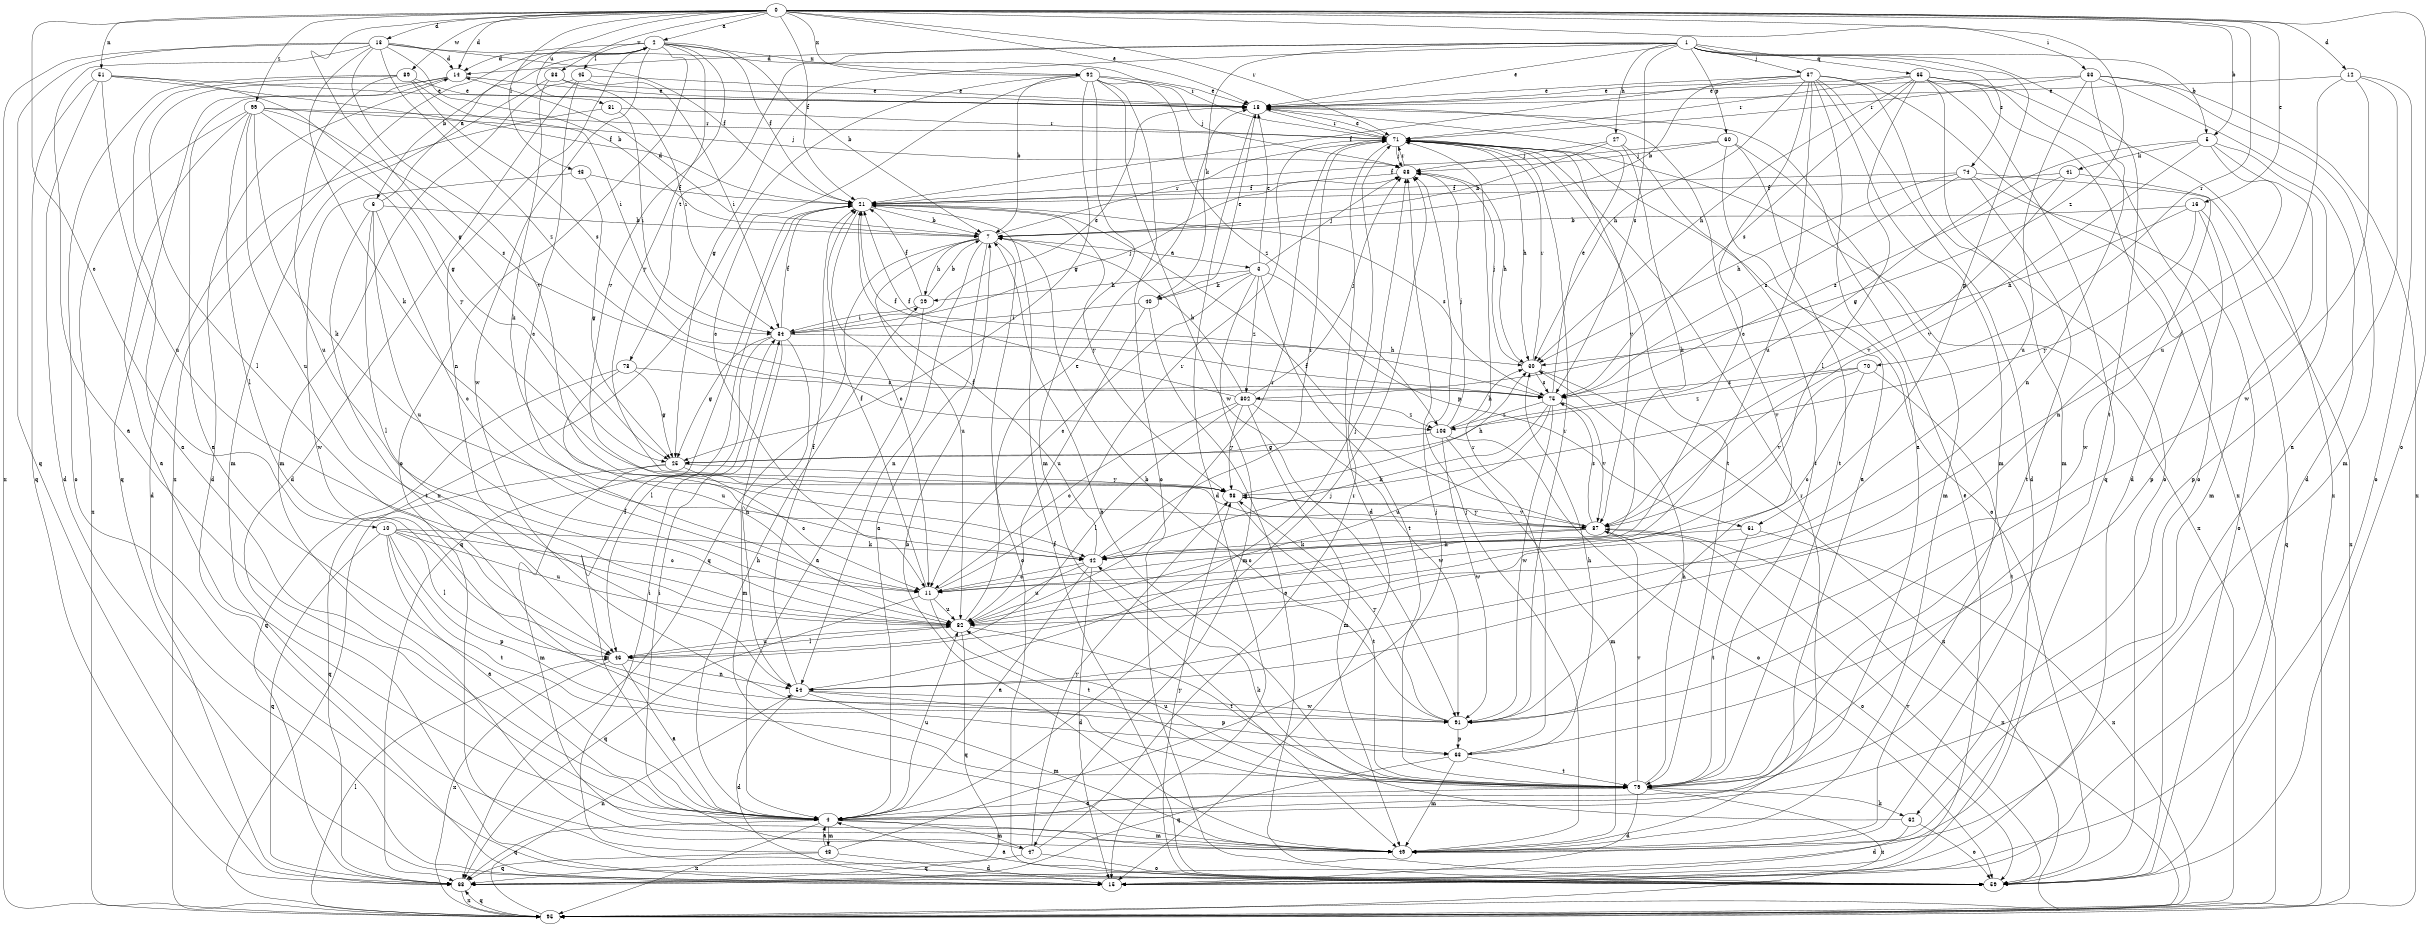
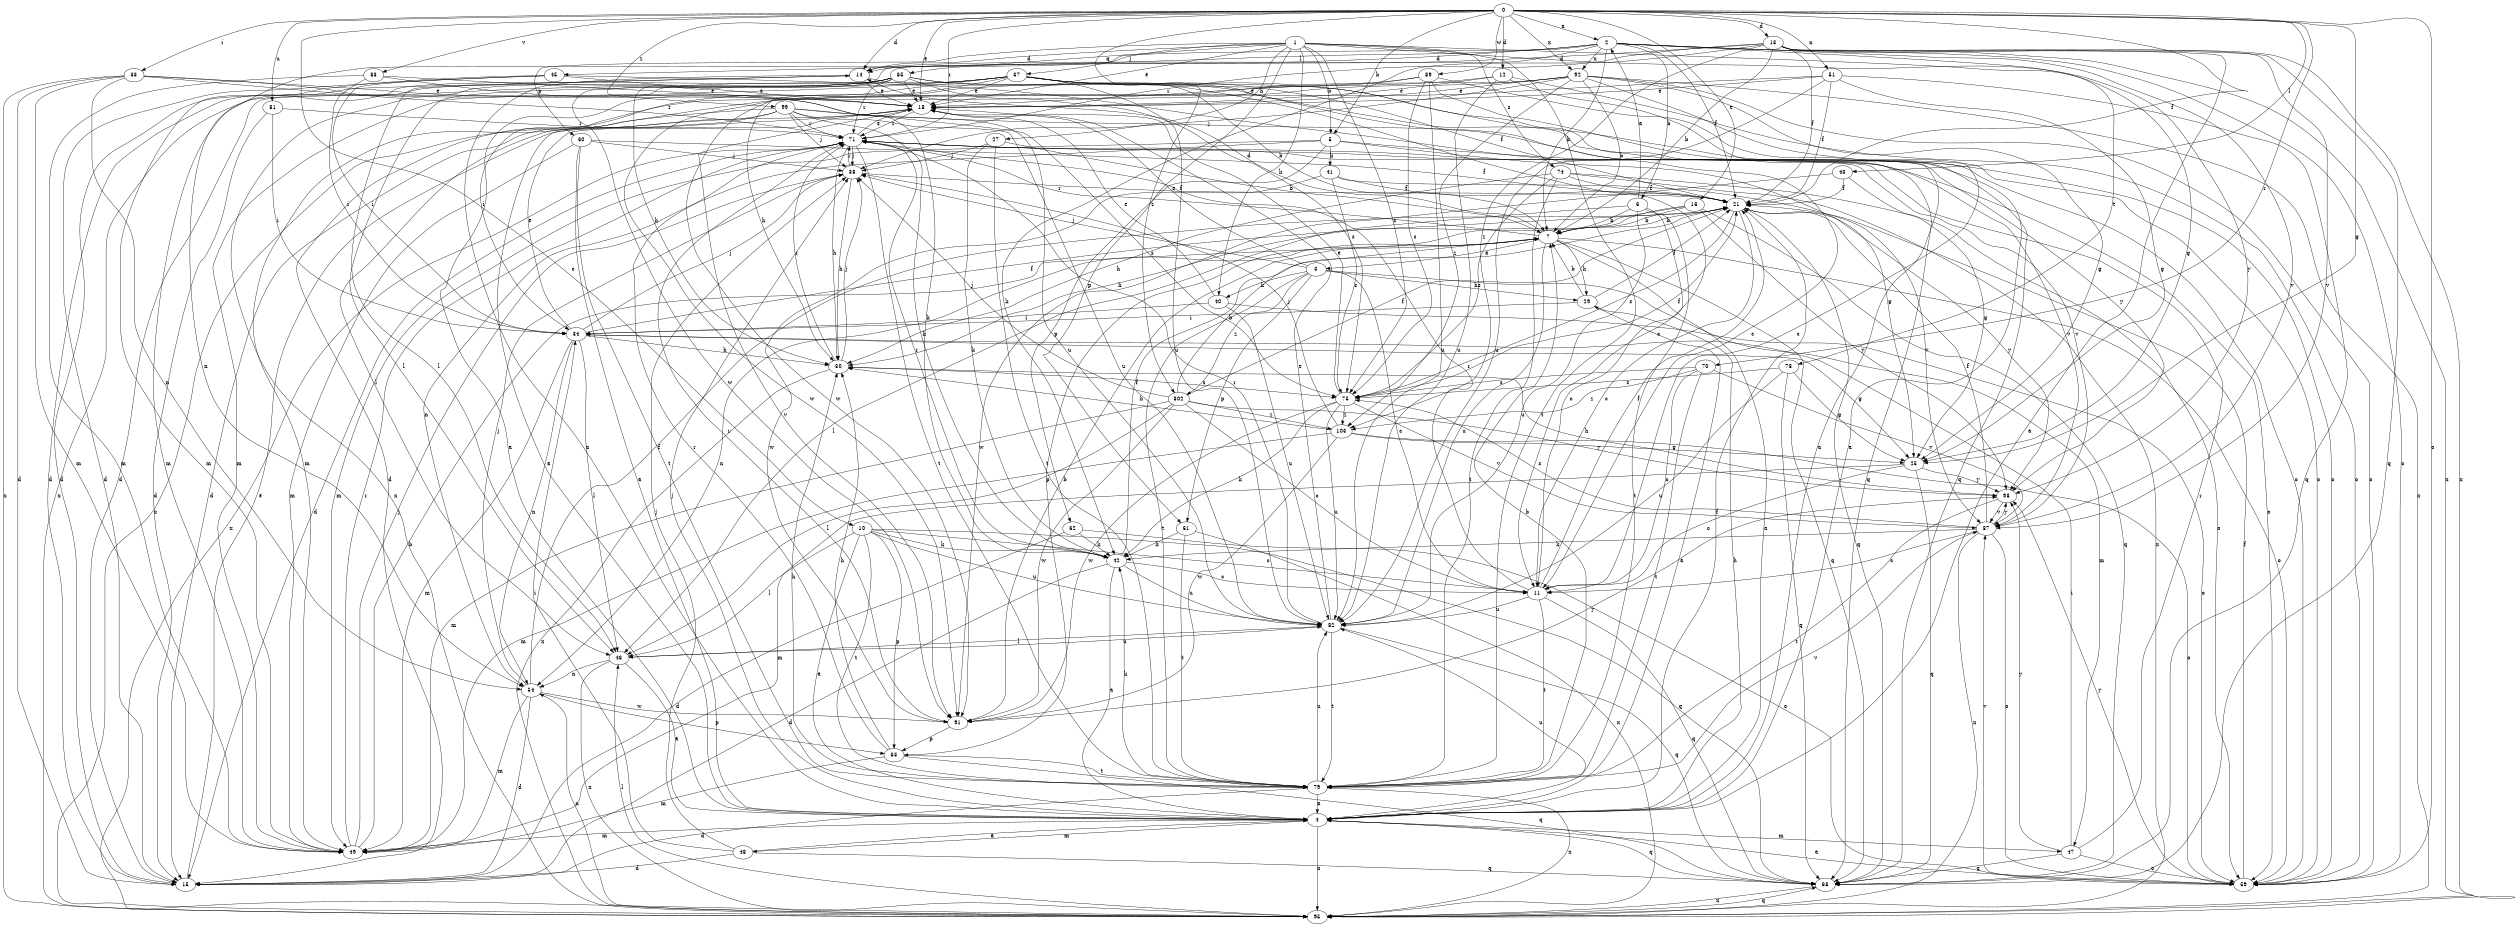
(1775, 793) -> (1131, 755)
